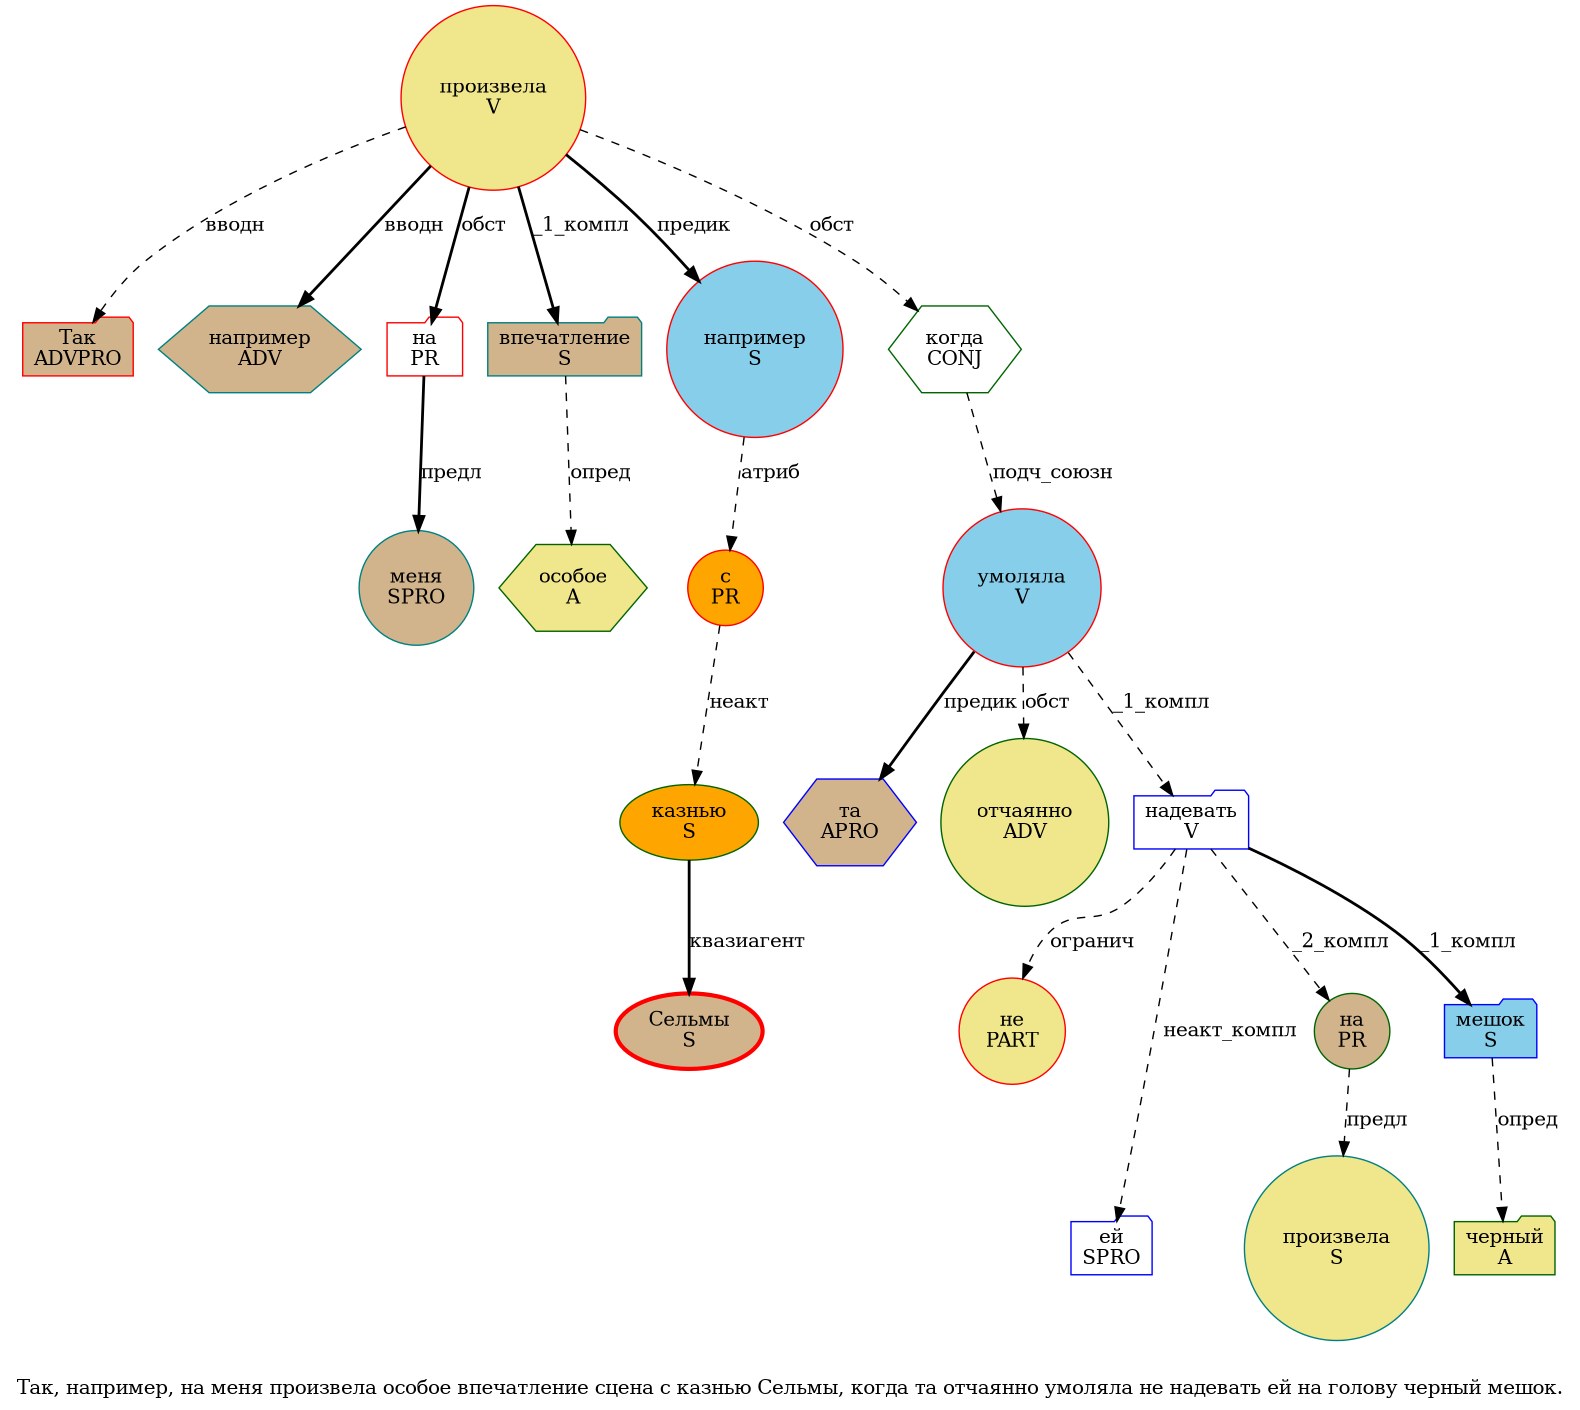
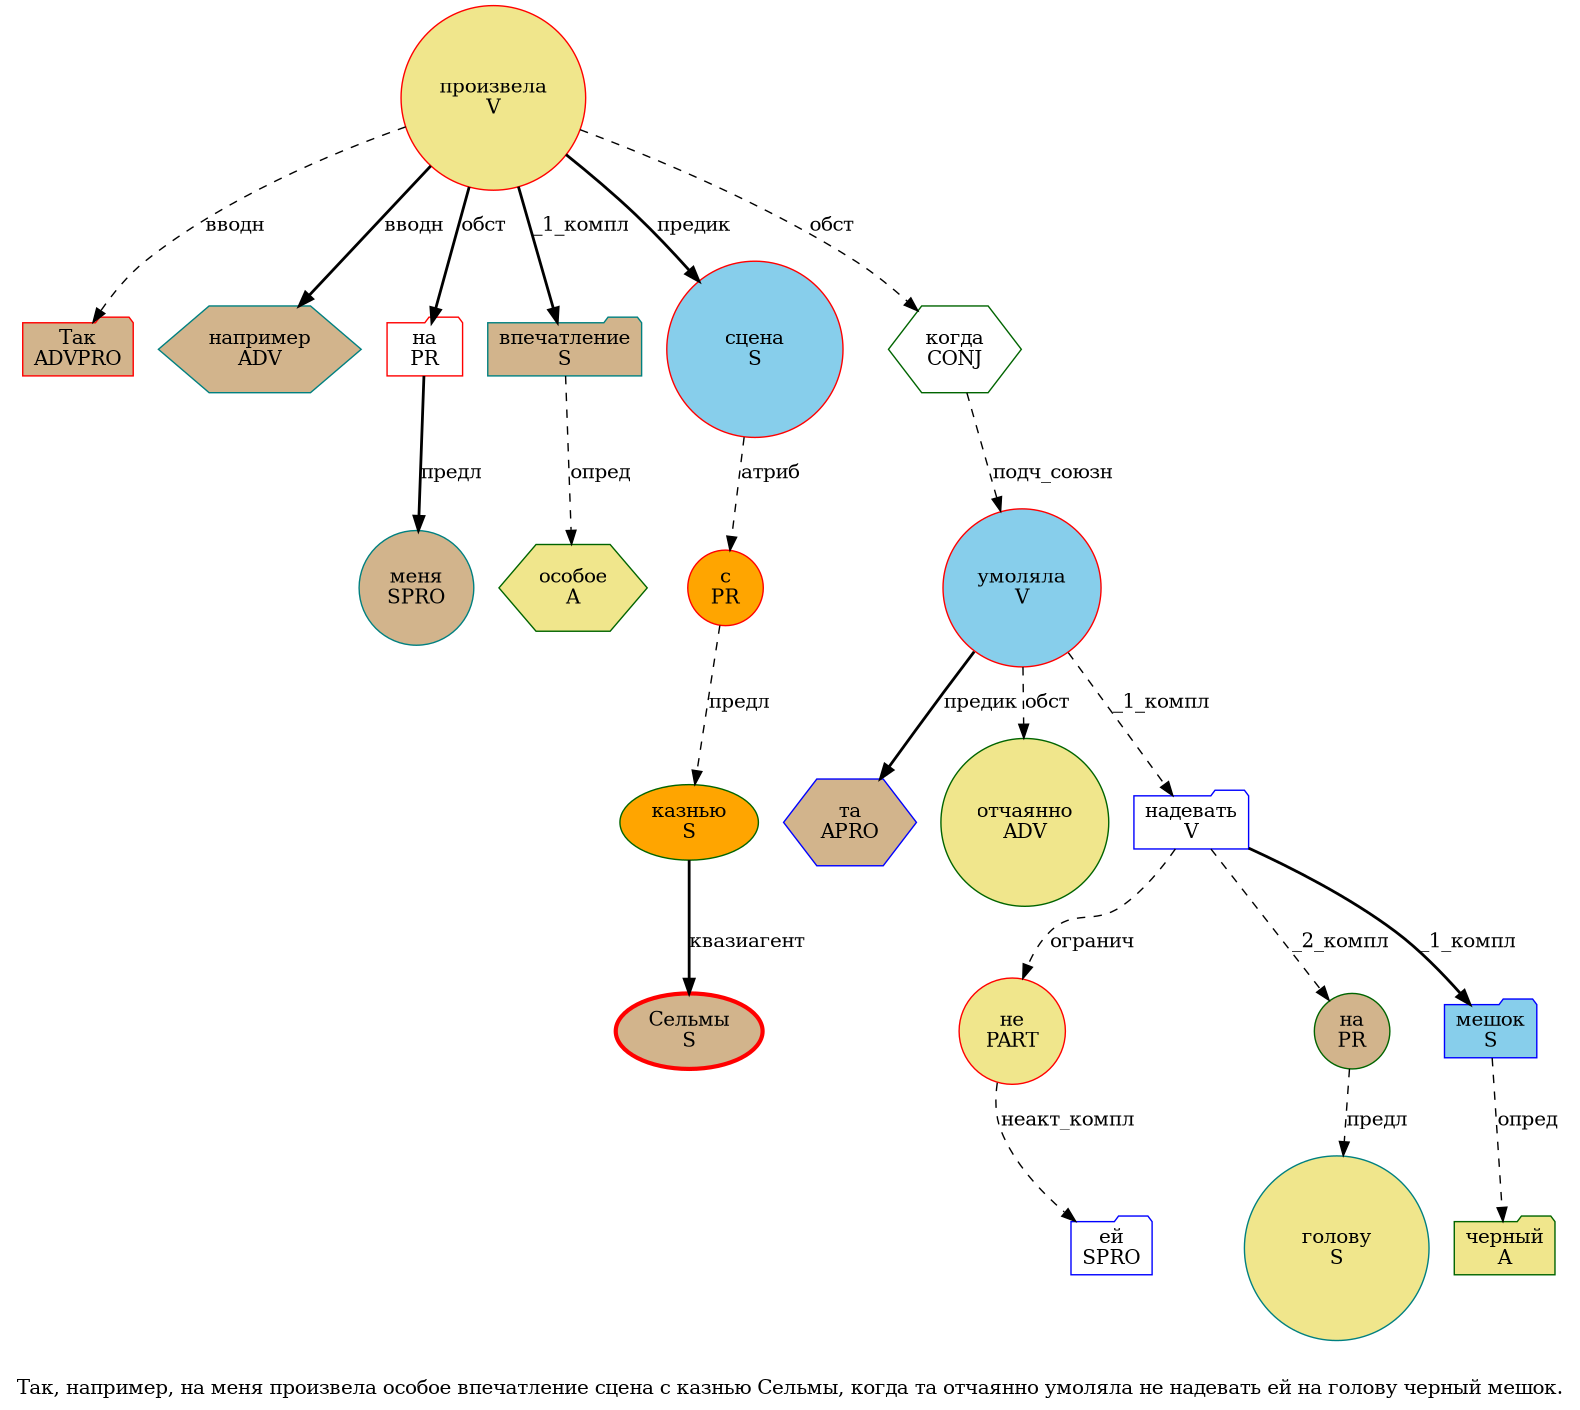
(755, 349) -> (755, 349)
(740, 703) -> (740, 703)
(1155, 1029) -> (1014, 1155)
(1337, 1248) -> (1337, 1248)
